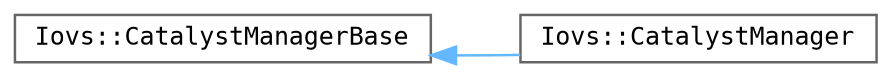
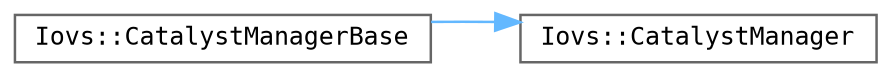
(488, 55) -> (463, 22)
